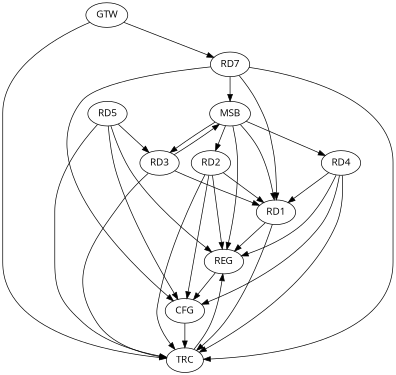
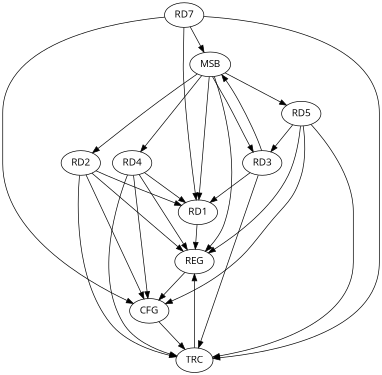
(107, 15) -> none
none -> (253, 87)
(245, 290) -> none
